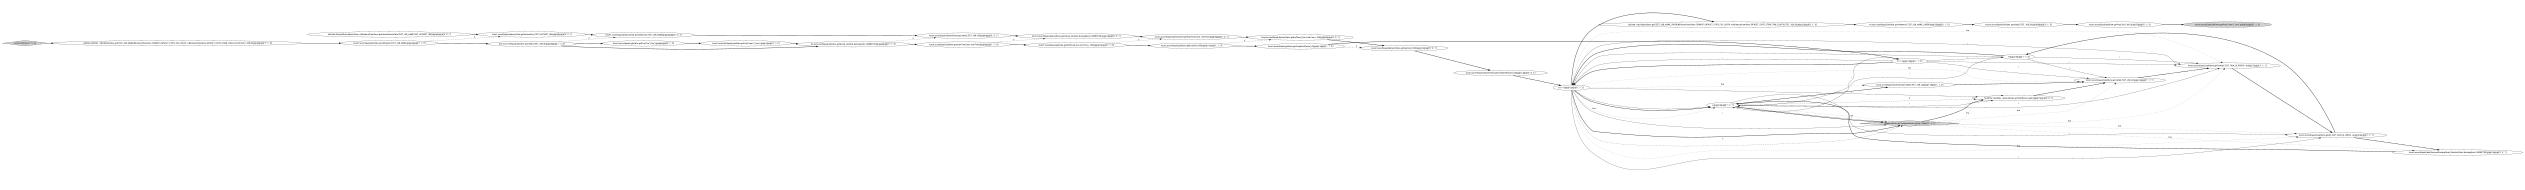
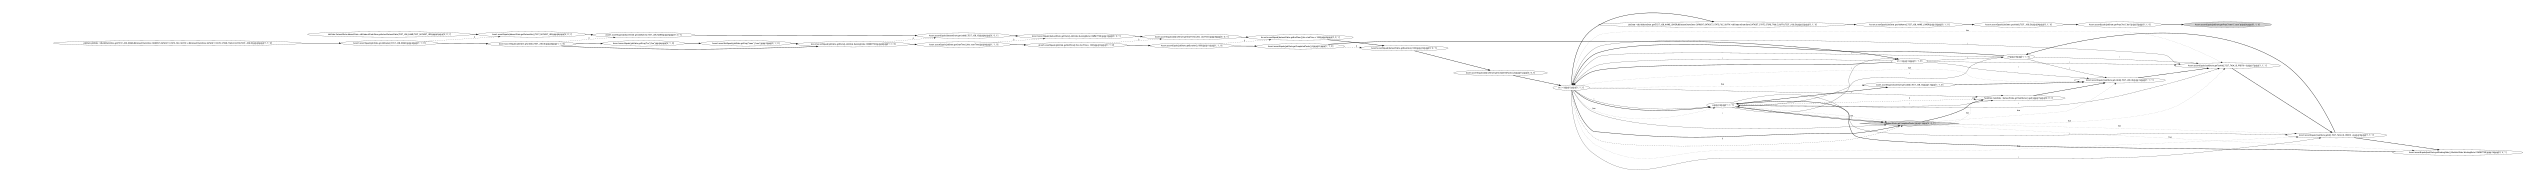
(25, 43) -> none
(1832, 100) -> (1816, 108)
